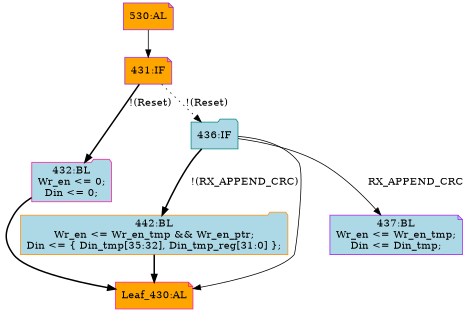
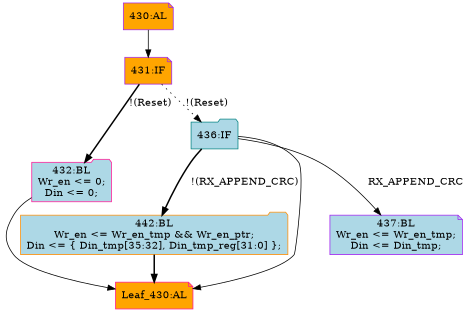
(148, 16) -> (148, 16)
(27, 265) -> (27, 265)
